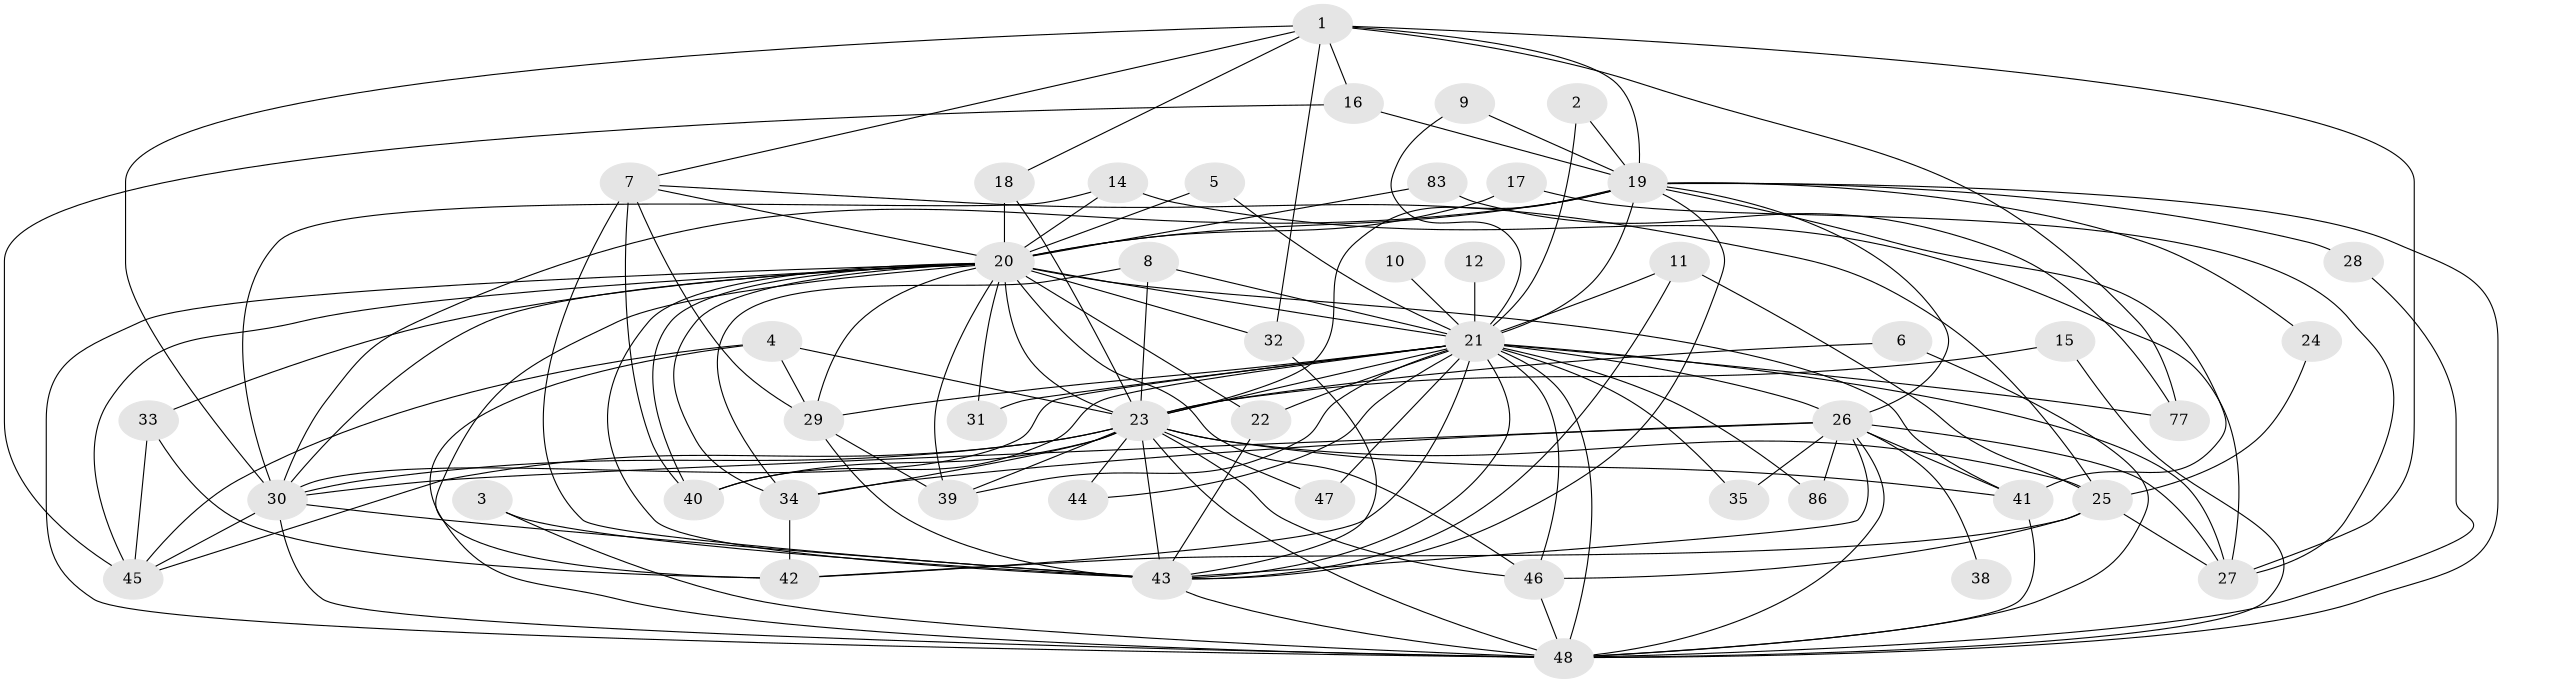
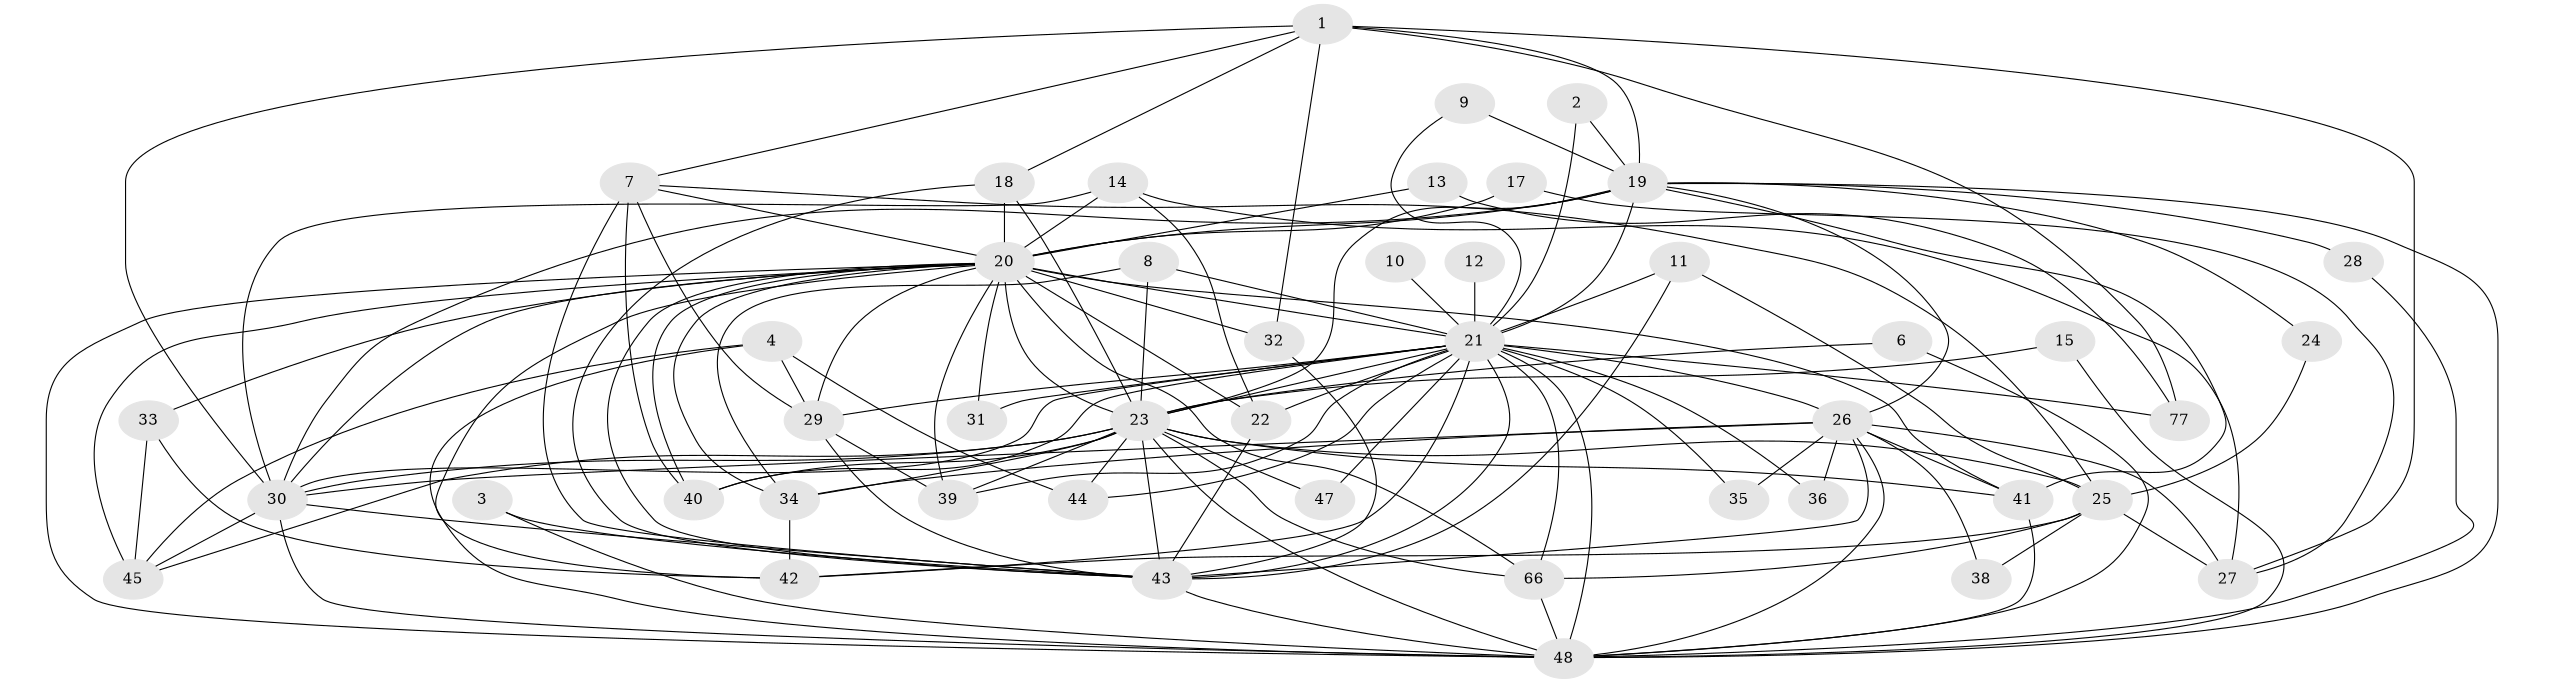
(1354, 104) -> none
(1215, 183) -> none
(1437, 183) -> (1437, 183)
none -> (1203, 267)
(956, 381) -> (919, 431)
(1875, 388) -> none
(1578, 480) -> (589, 482)
(1818, 500) -> (1818, 500)
none -> (2042, 540)
(1534, 579) -> (1534, 579)
